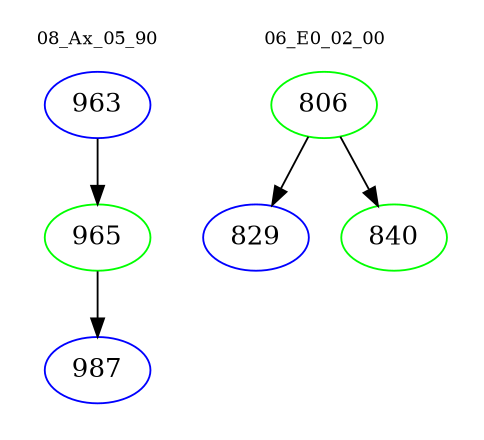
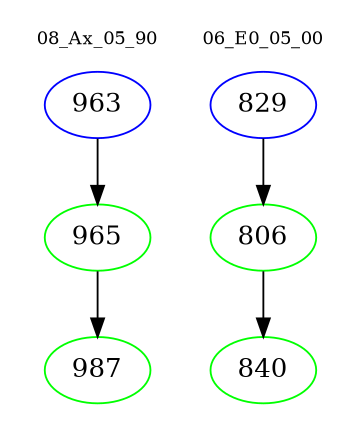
(325, 40) -> (263, 40)
(295, 163) -> (263, 162)
(98, 370) -> (98, 370)
